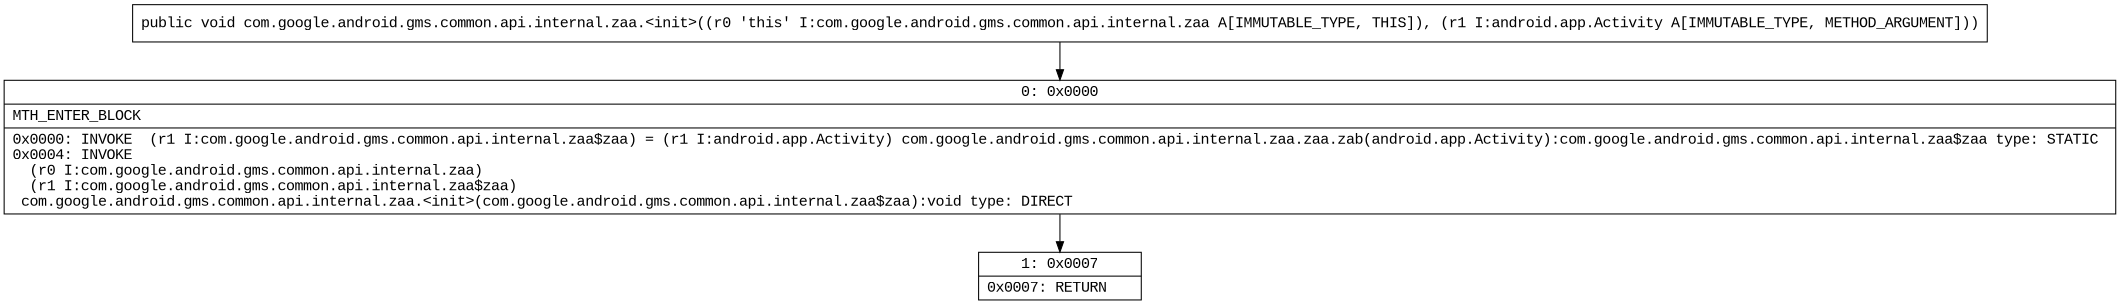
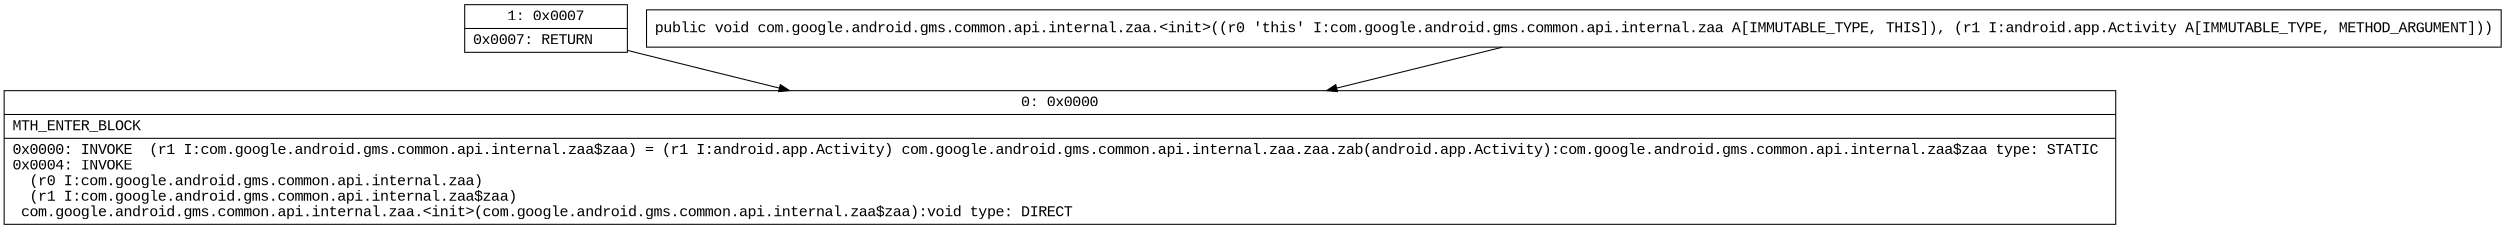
(1060, 228) -> (703, 69)
